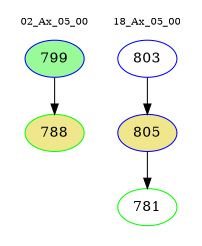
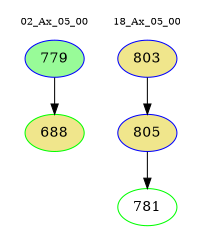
(55, 59) -> (55, 59)
(147, 59) -> (147, 59)
(55, 133) -> (55, 133)
